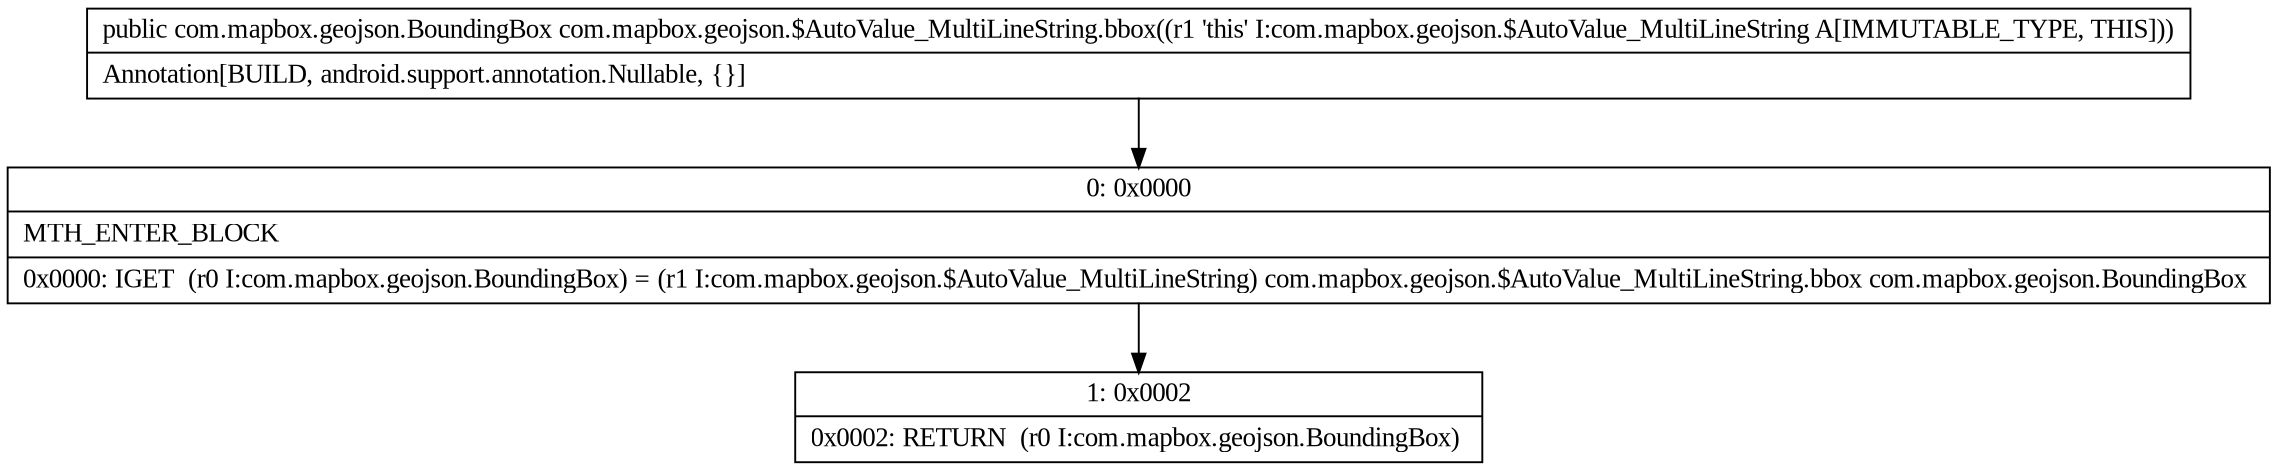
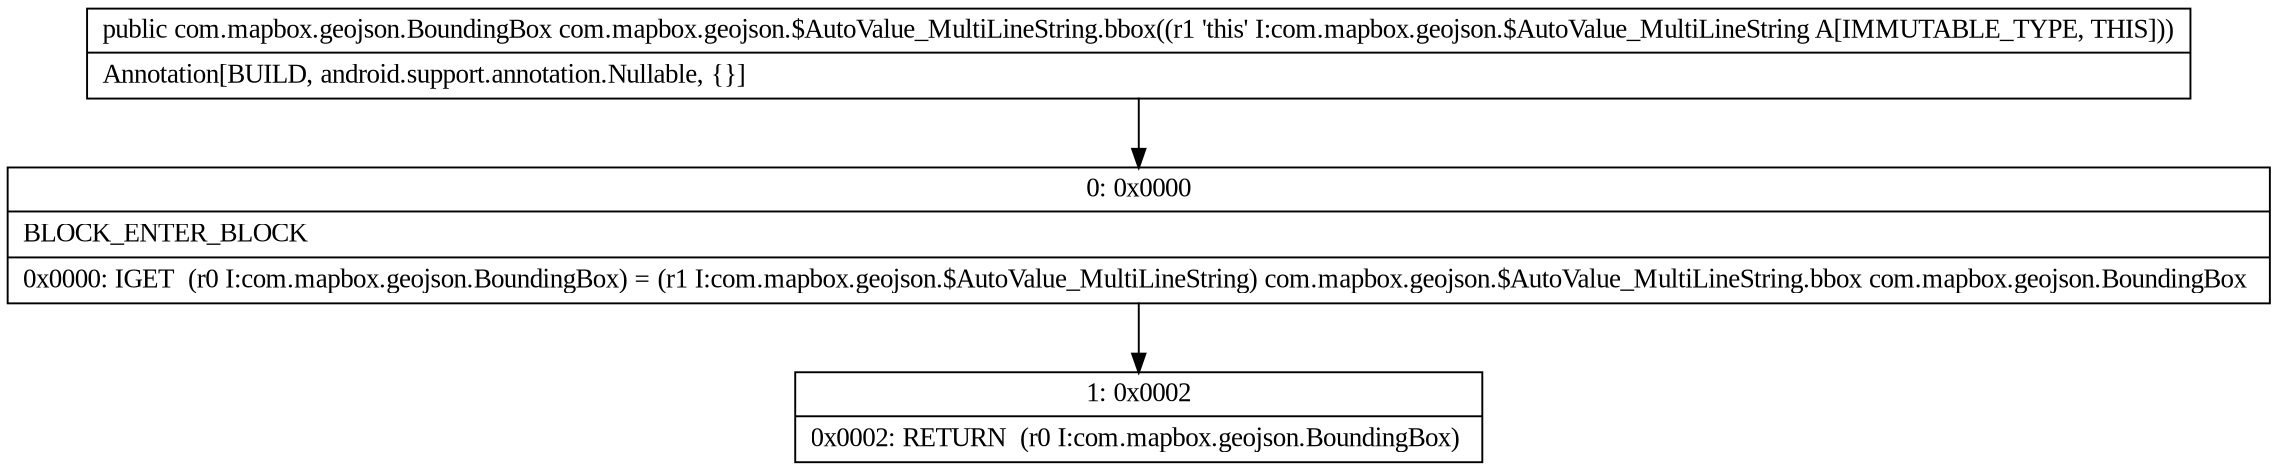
(151, 233) -> (166, 233)
